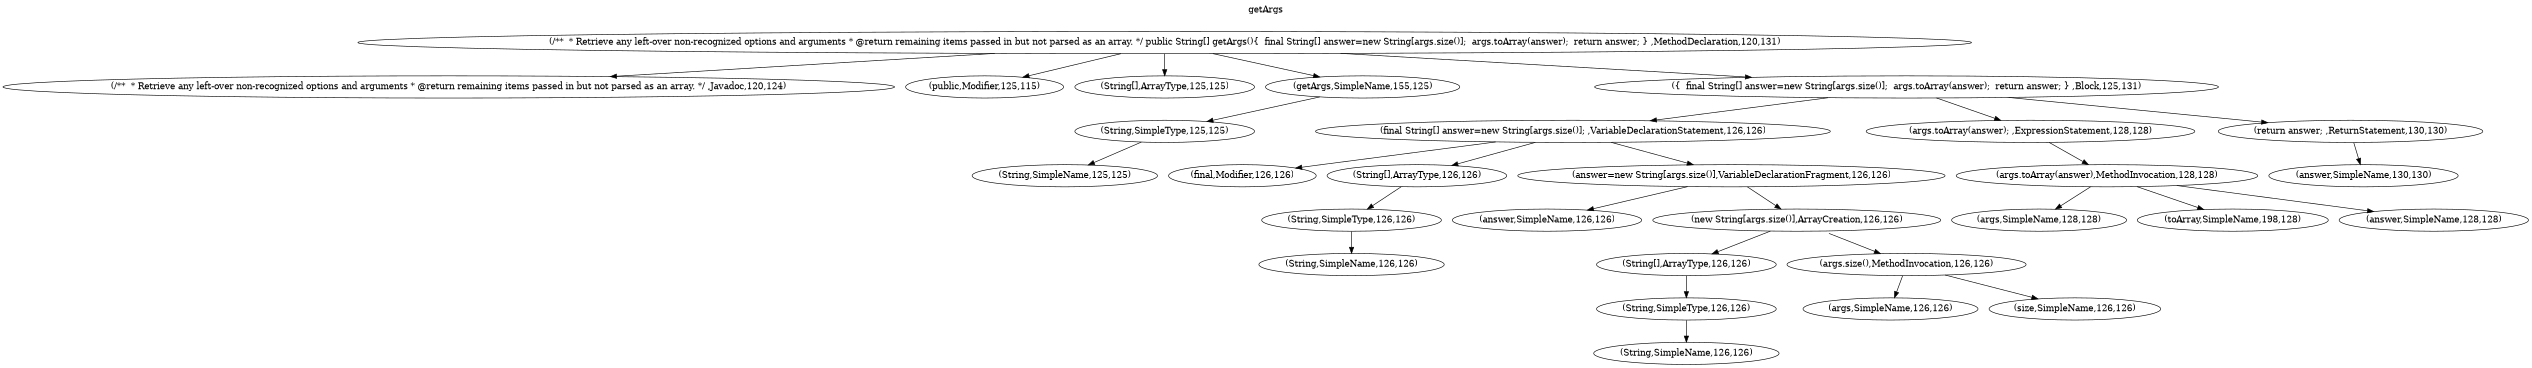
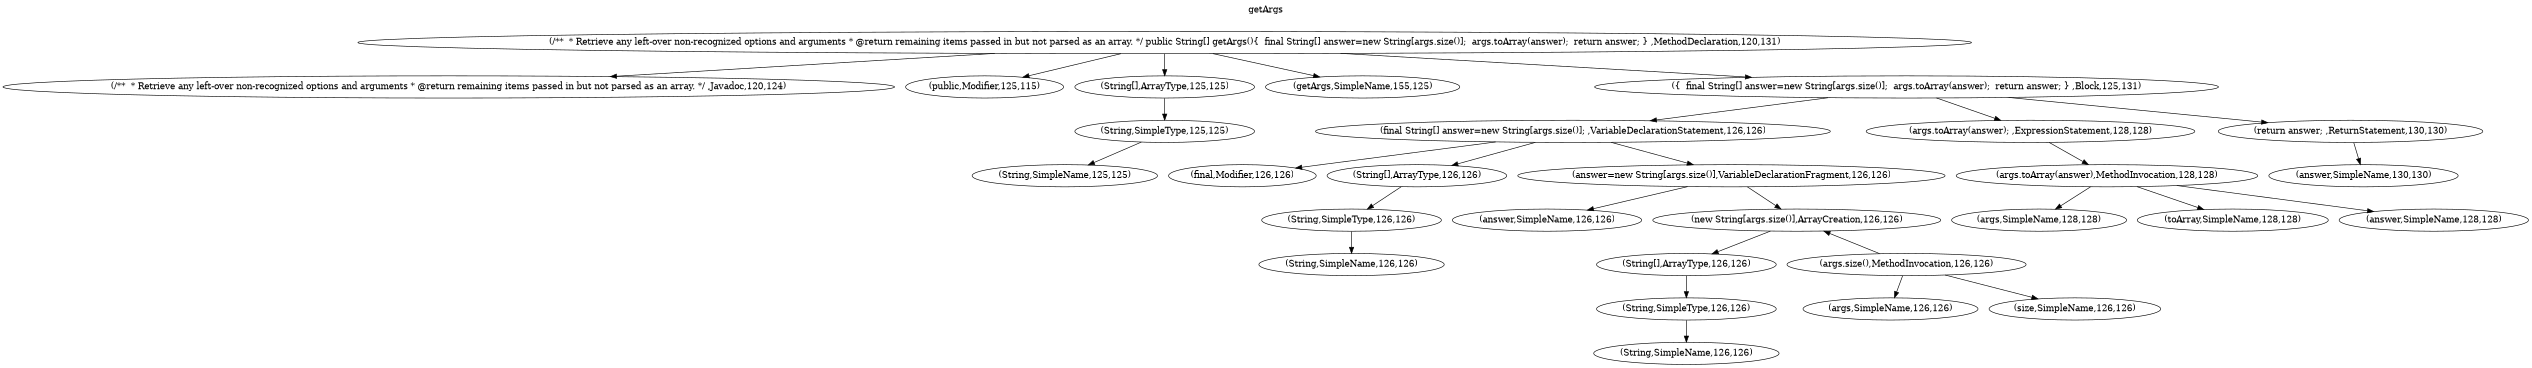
(1266, 109) -> (1165, 106)
(2233, 220) -> (2233, 220)
(1852, 242) -> (1855, 244)
